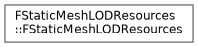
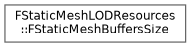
(99, 24) -> (95, 24)
